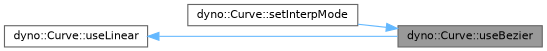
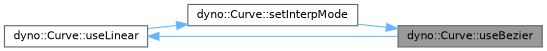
none -> (162, 27)
